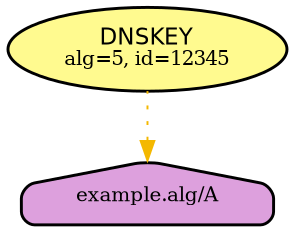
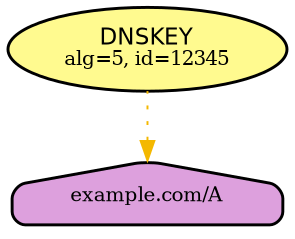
(147, 196) -> (147, 196)
